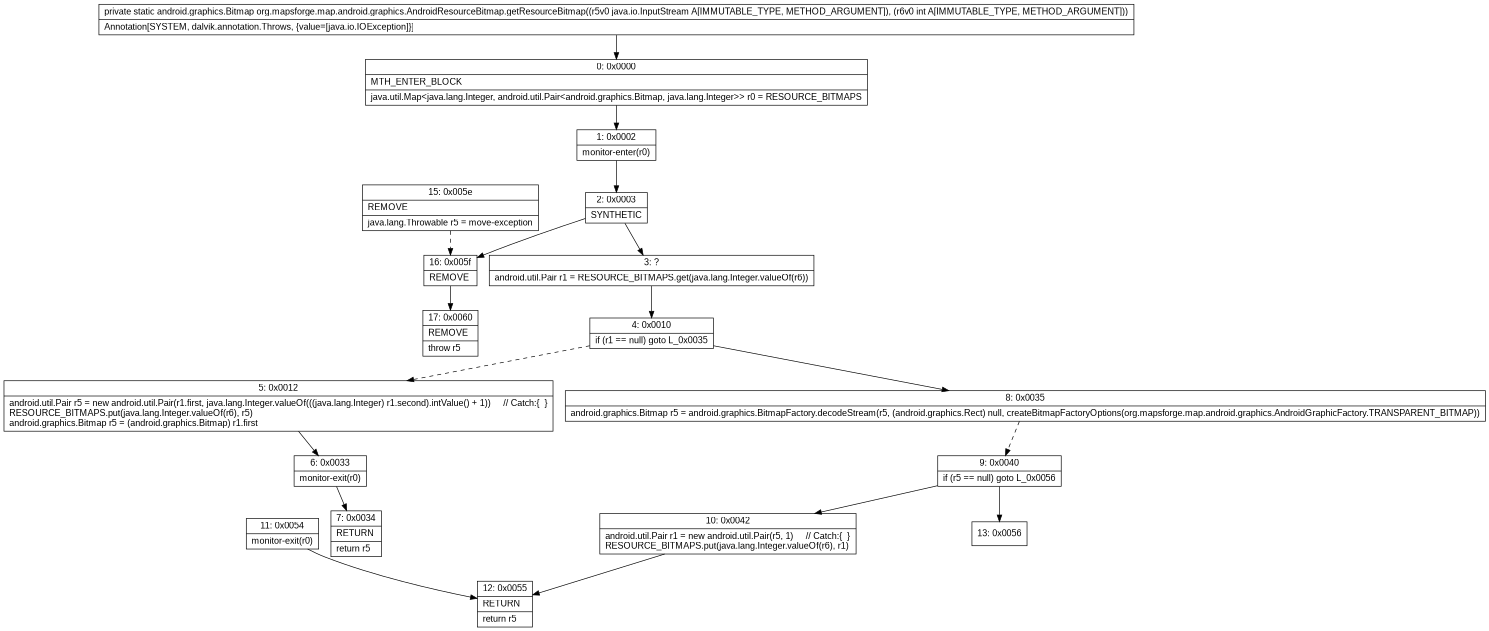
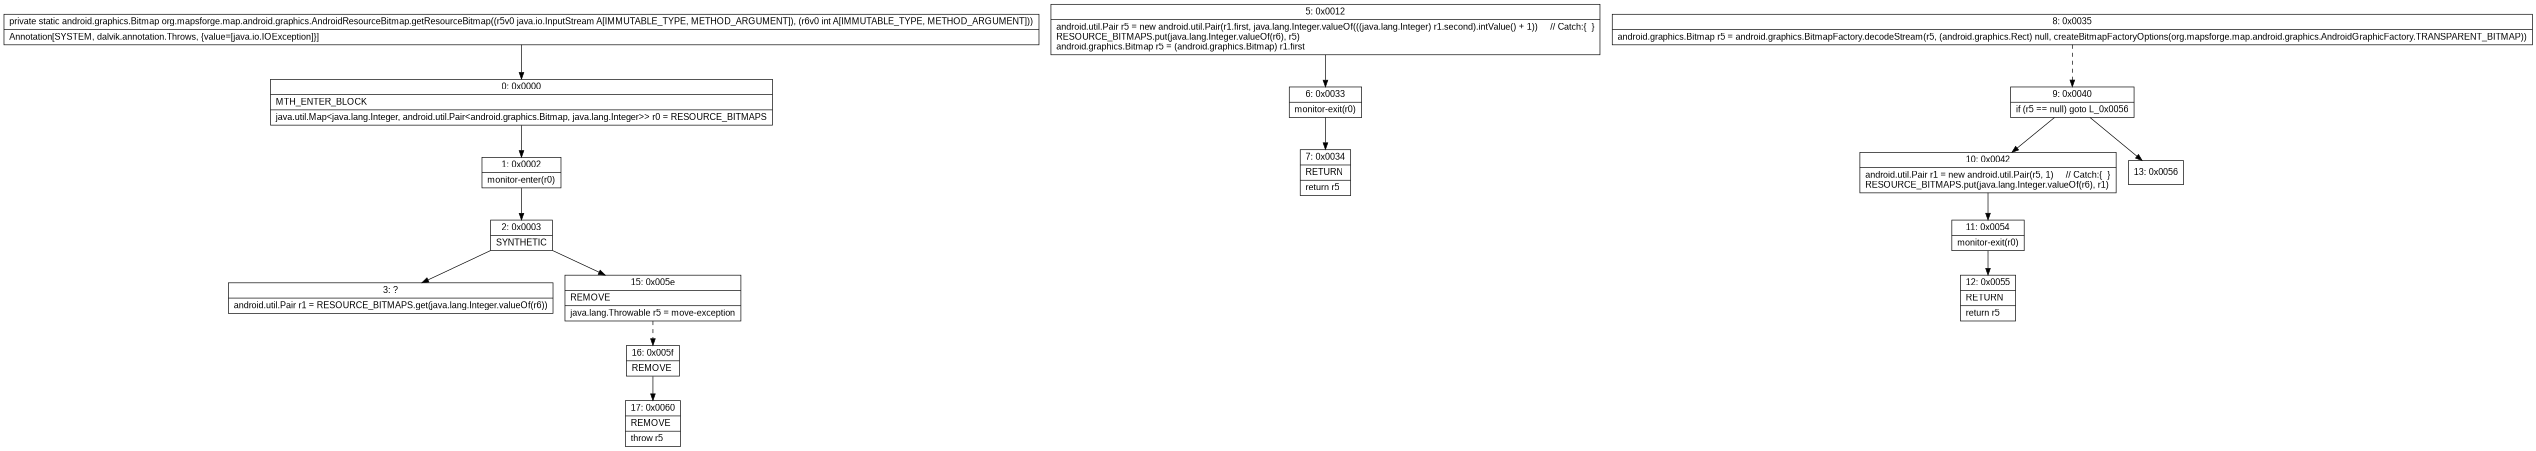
(534, 236) -> (576, 261)
(652, 333) -> none
(602, 573) -> (1988, 203)
